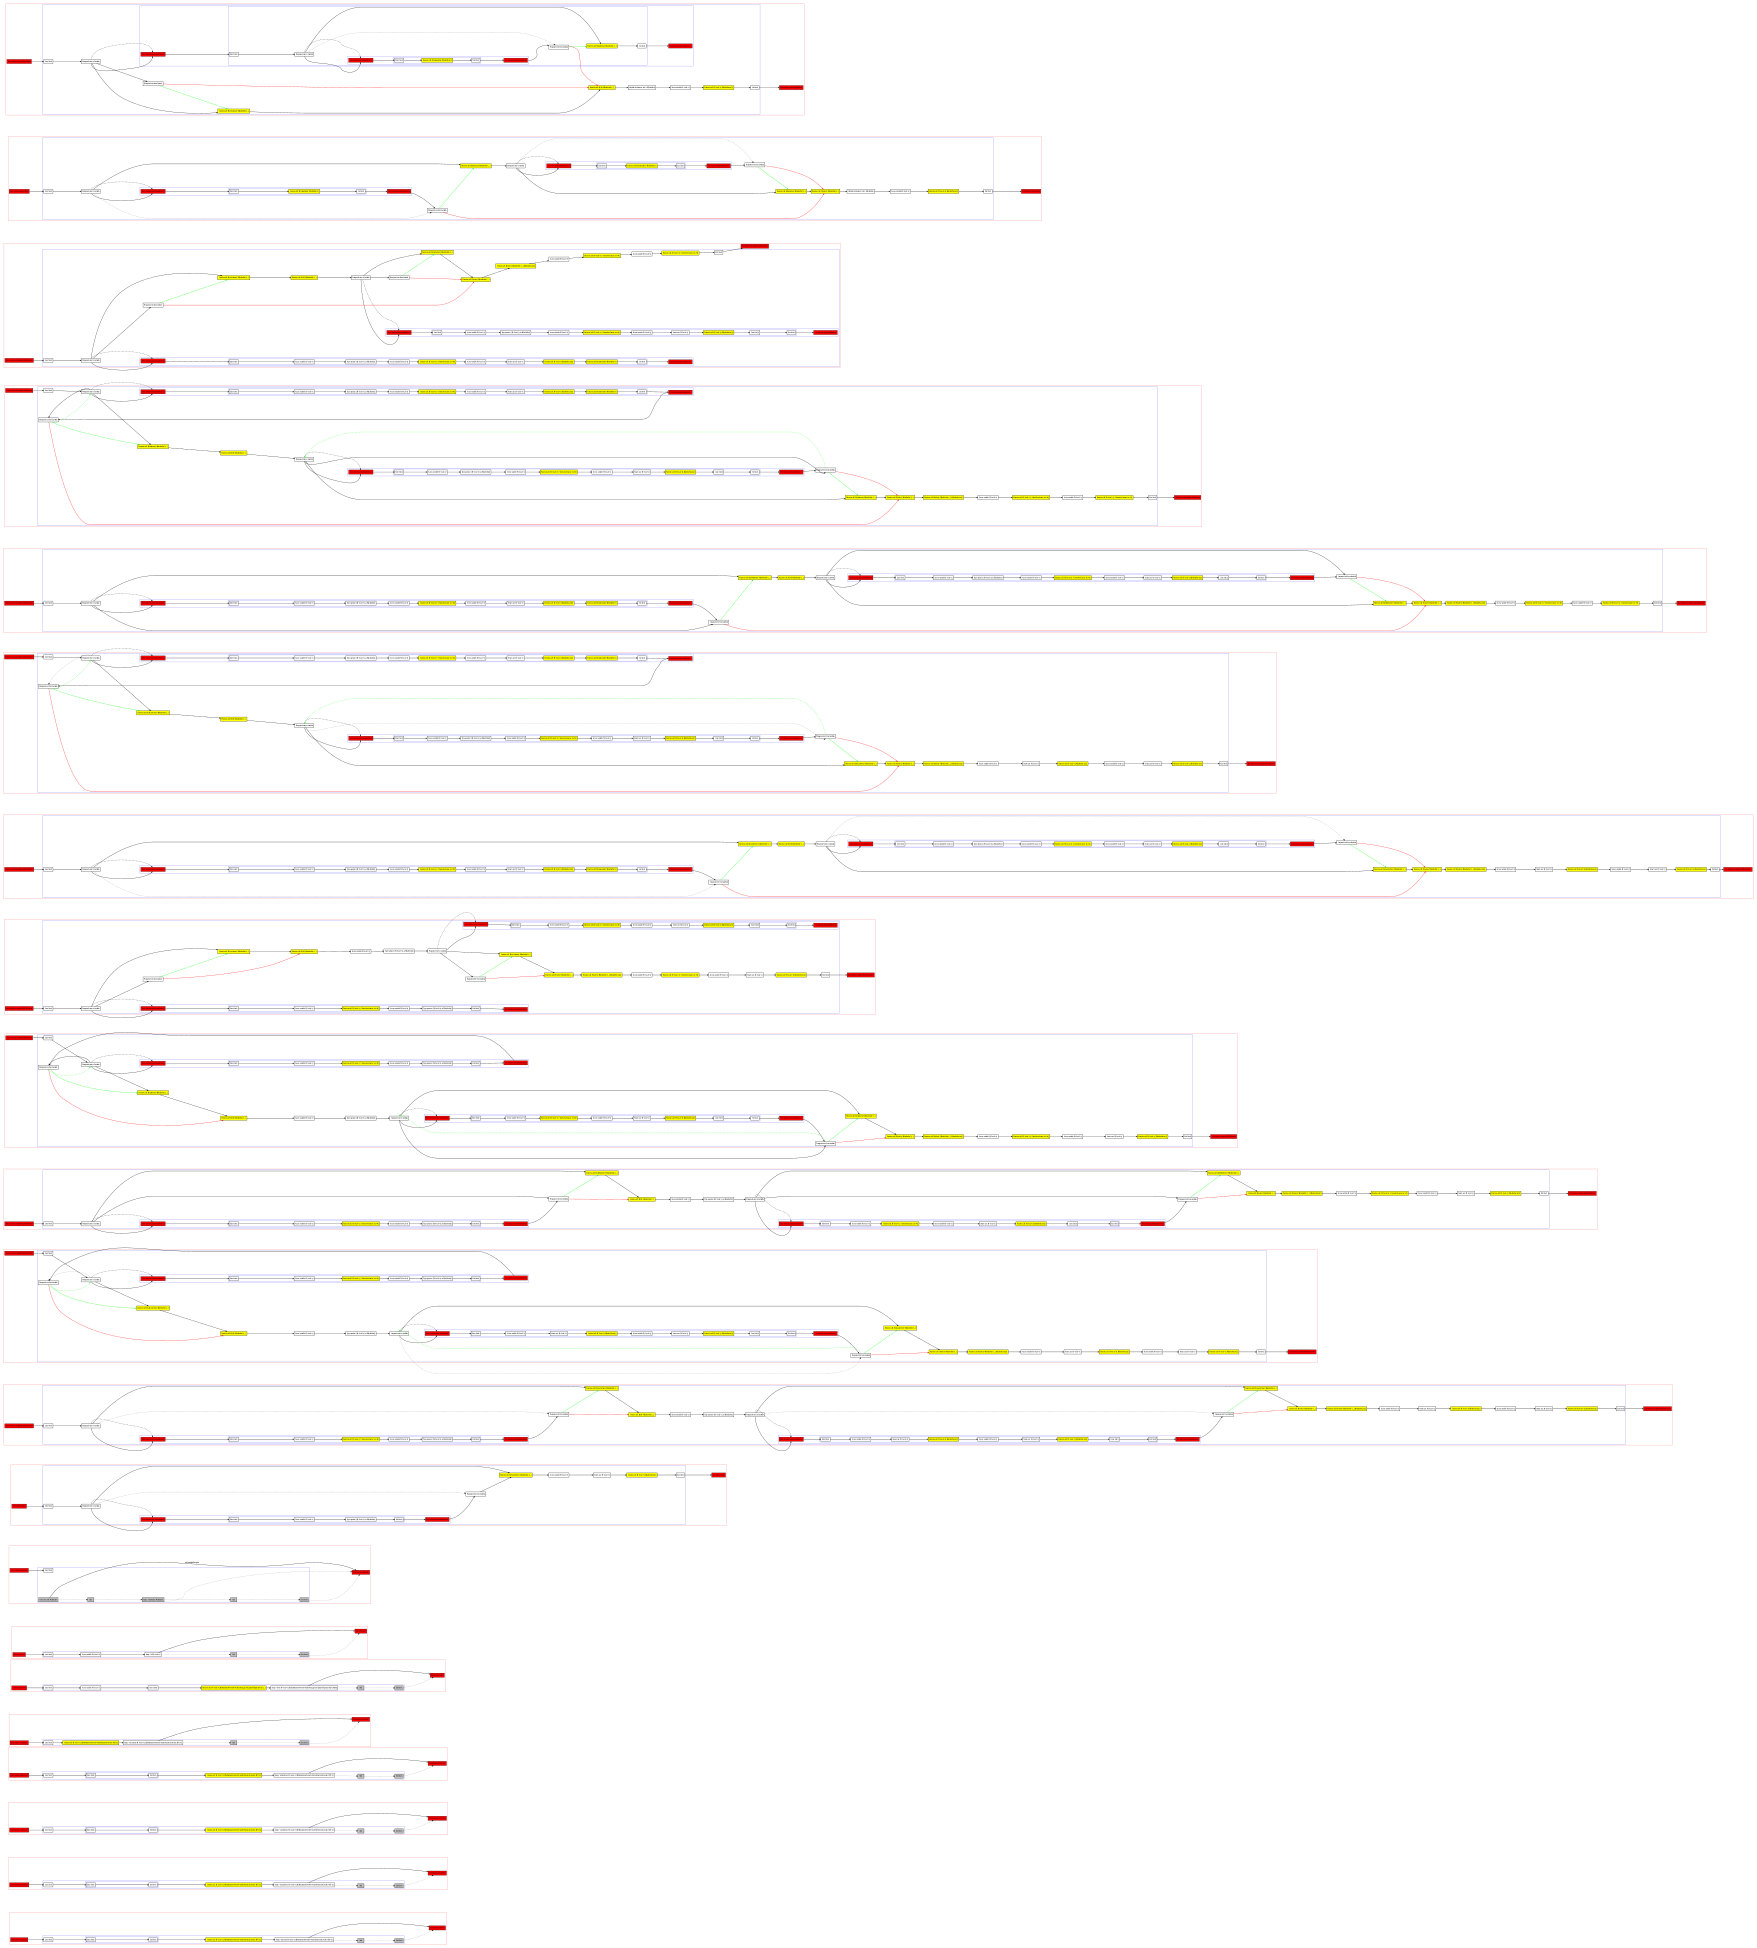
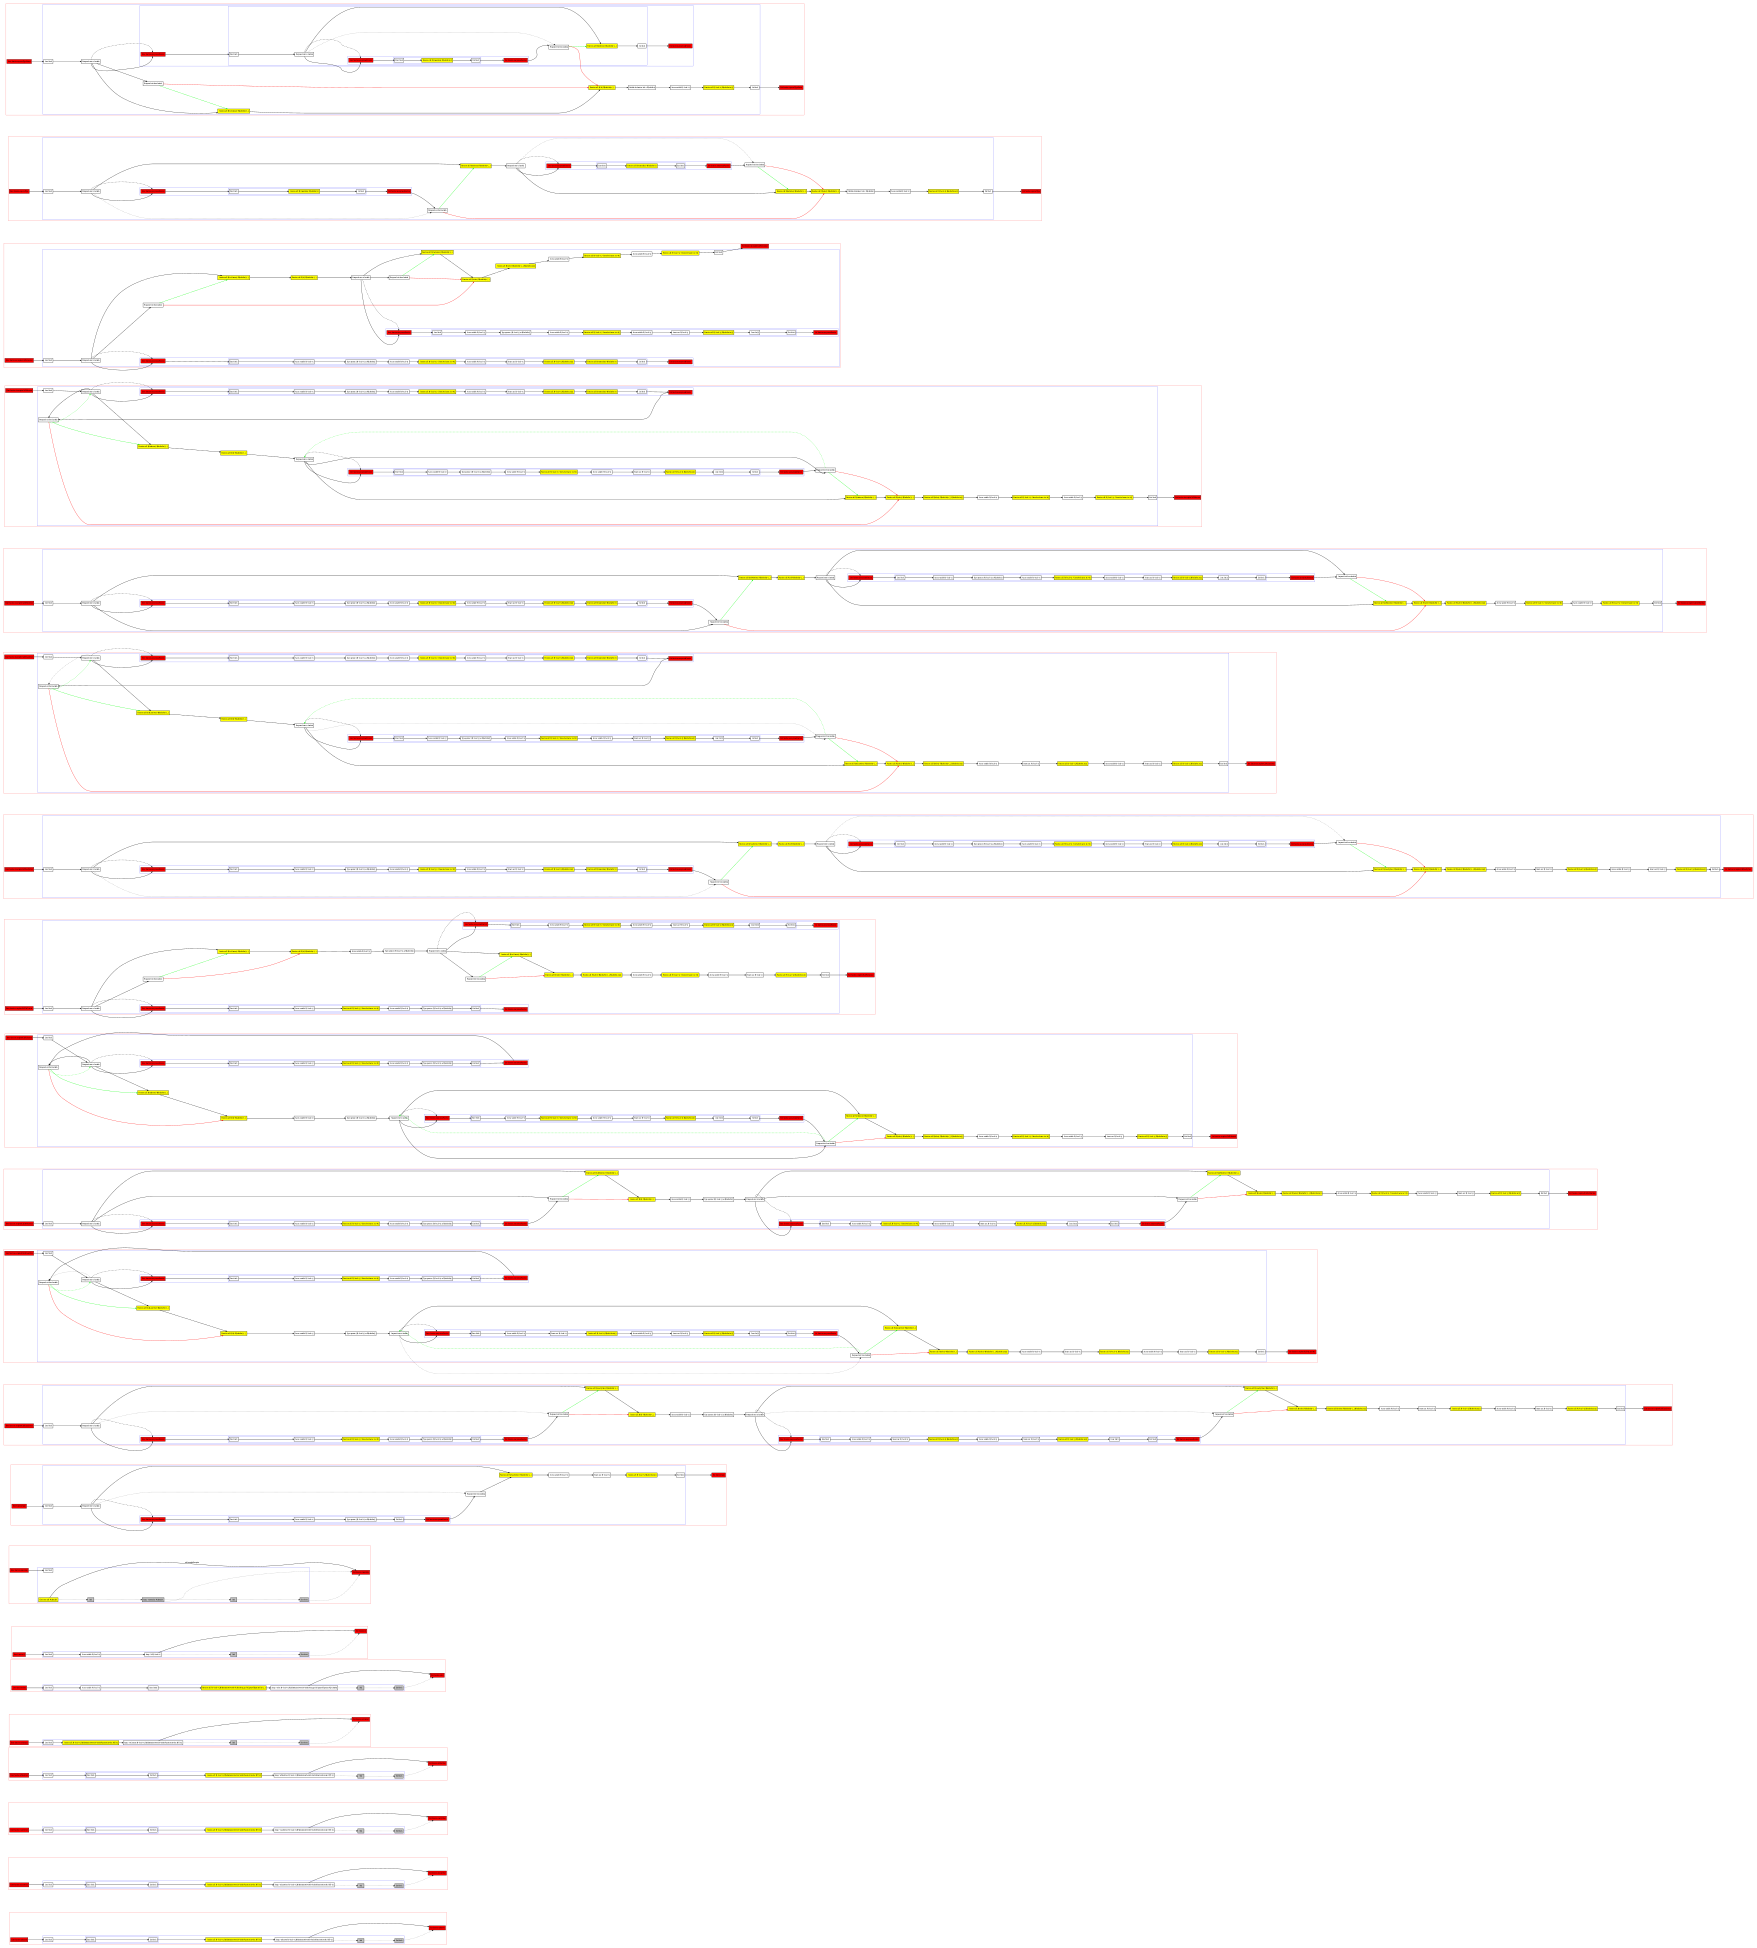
(48, 1600) -> (48, 1600)
